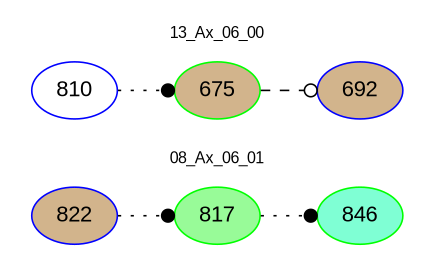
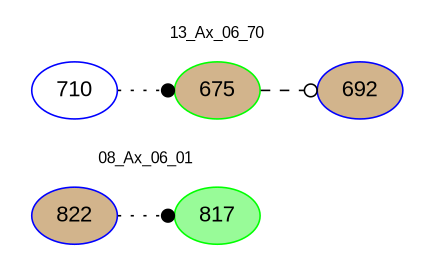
(217, 34) -> (217, 34)
(75, 90) -> (75, 90)
(360, 216) -> none
